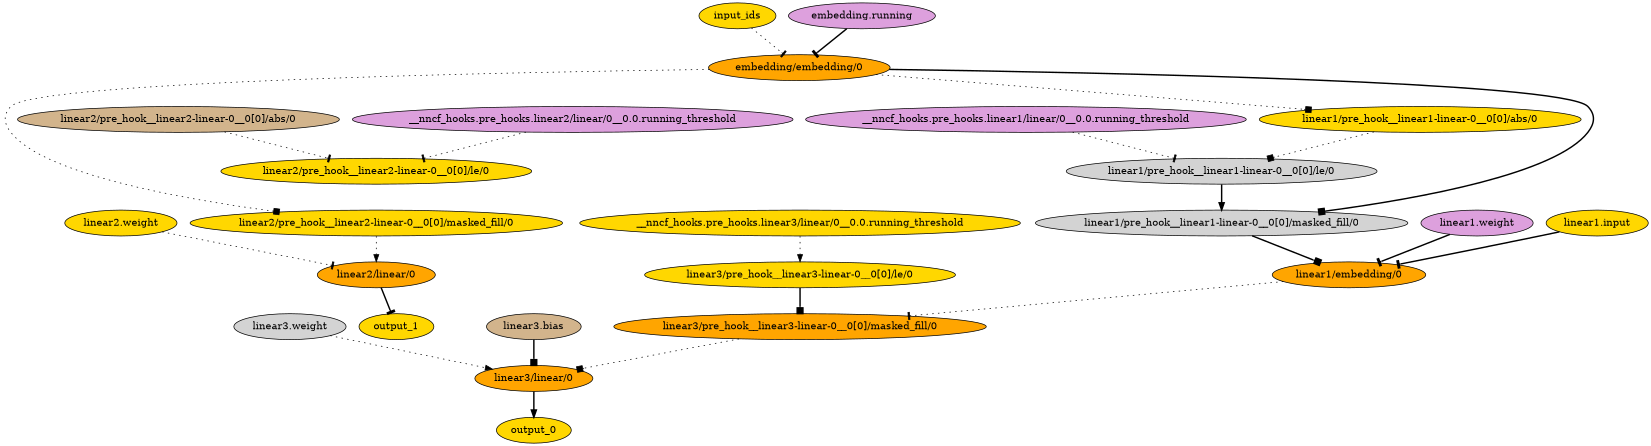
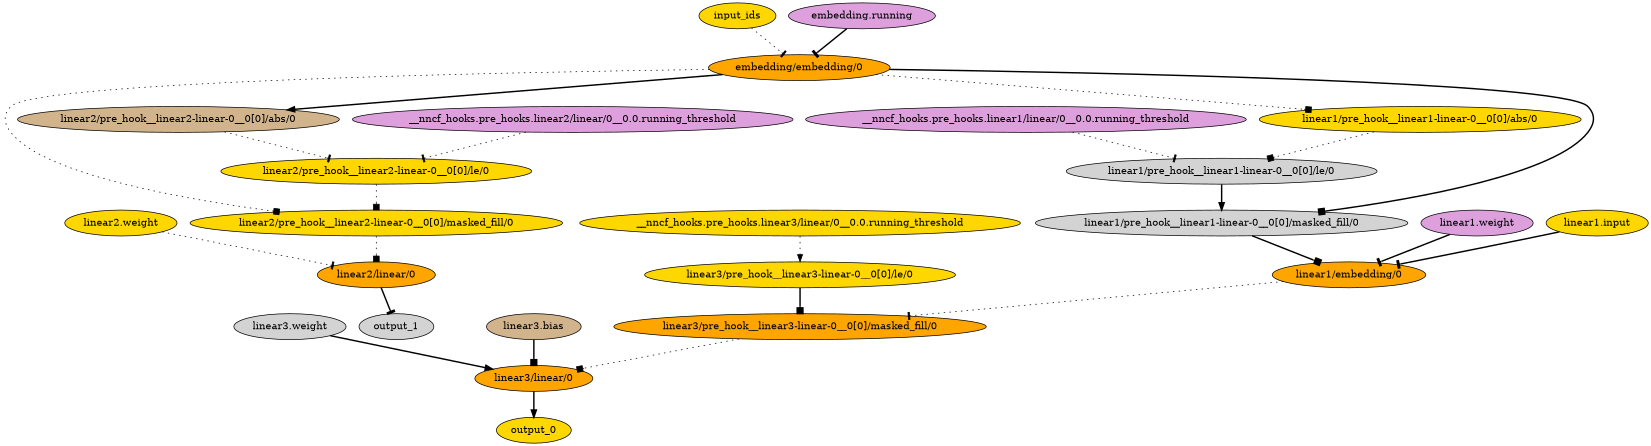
none -> (509, 92)
none -> (376, 194)
(376, 245) -> (376, 245)
(396, 327) -> (396, 327)
(408, 352) -> (408, 352)
